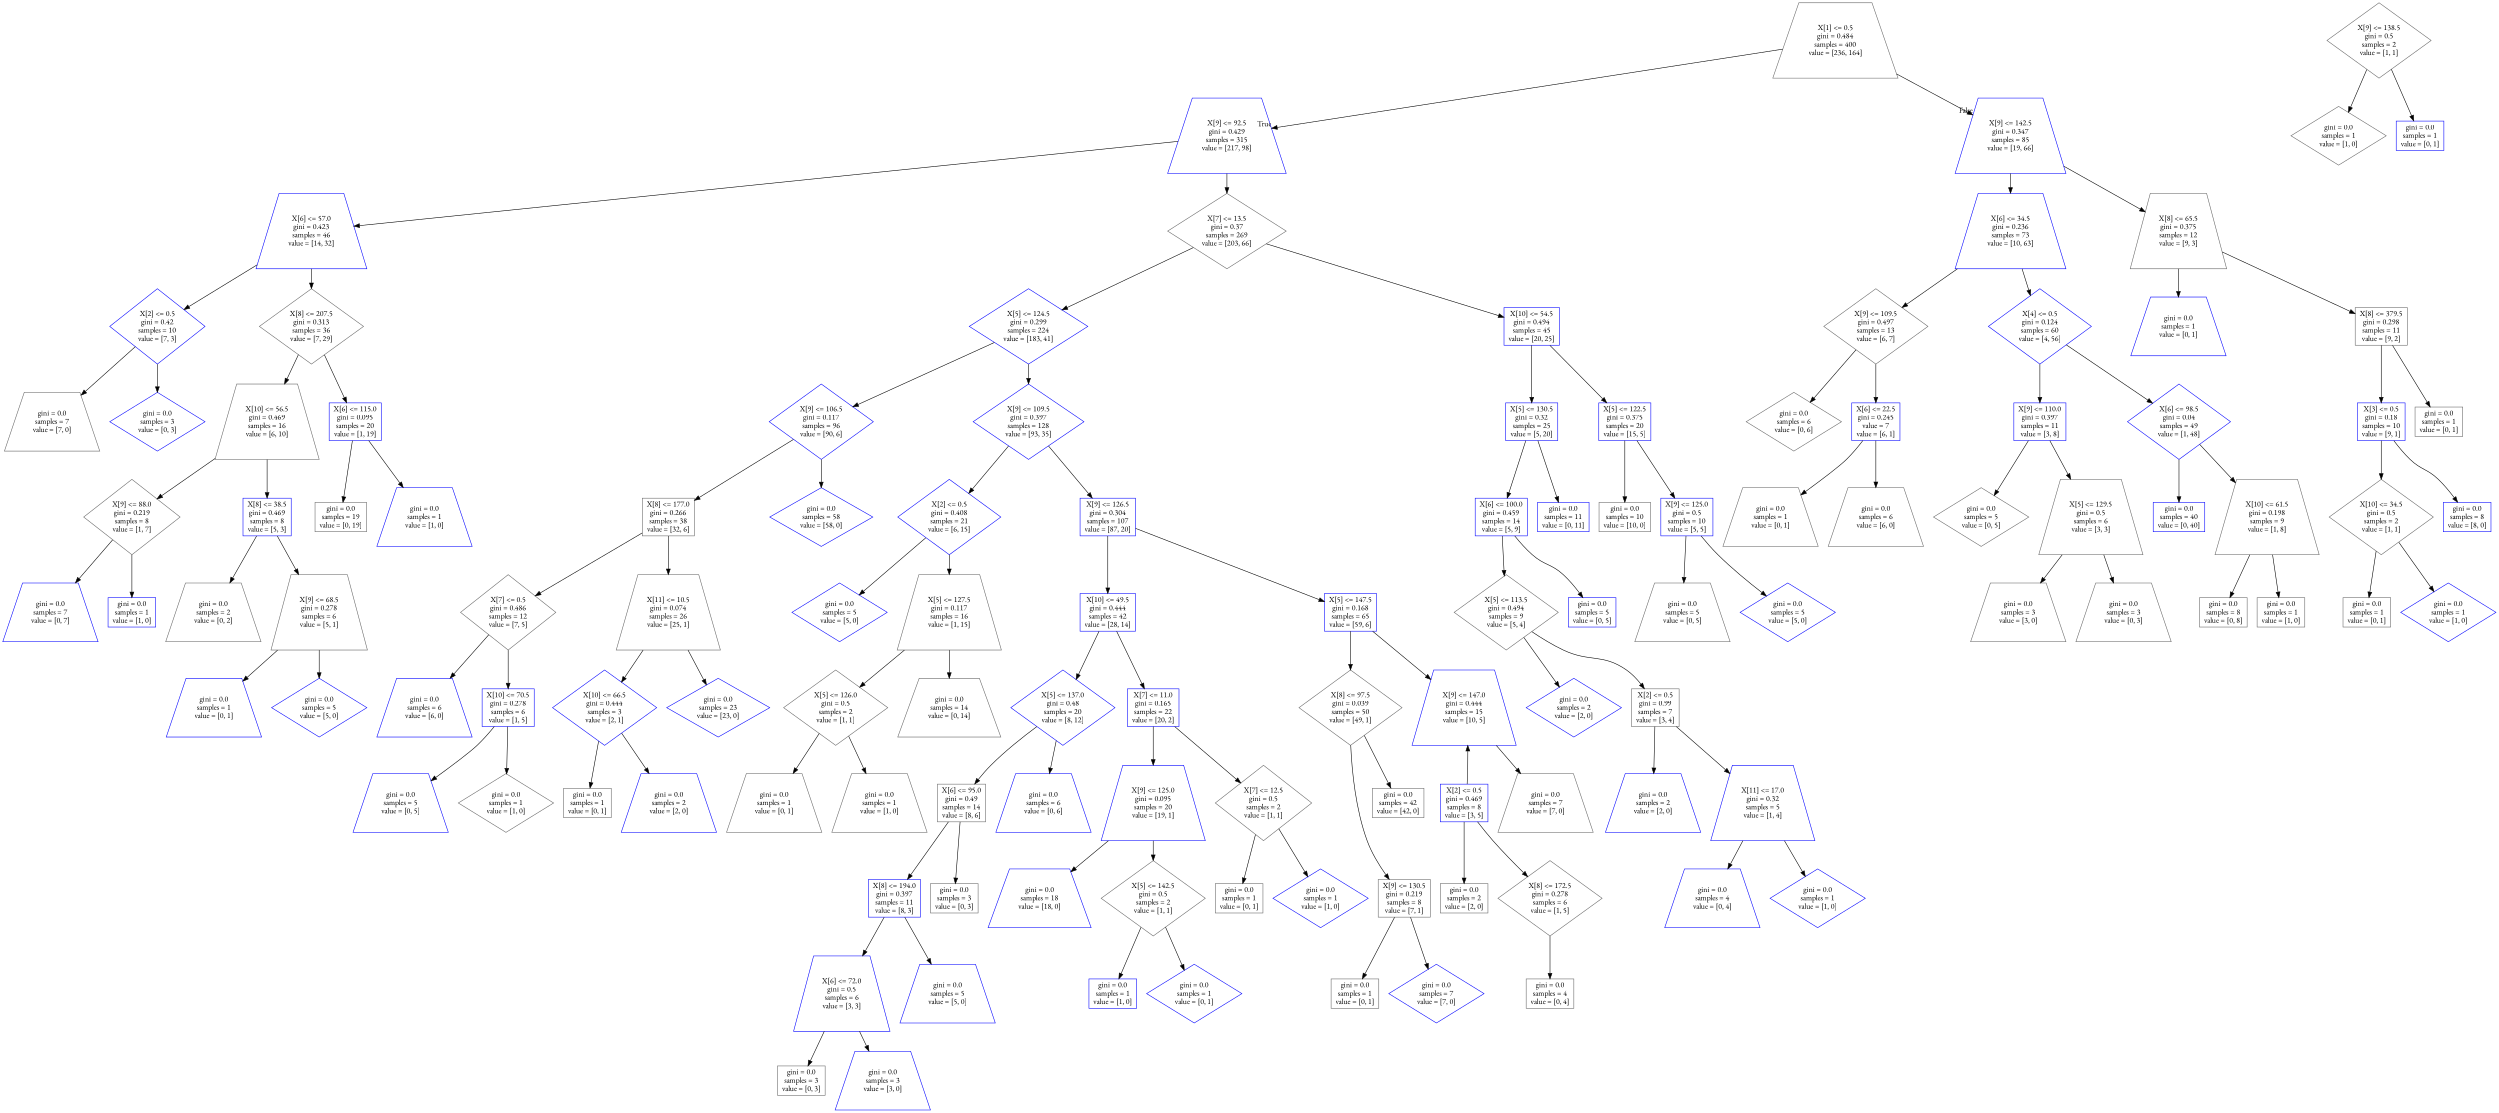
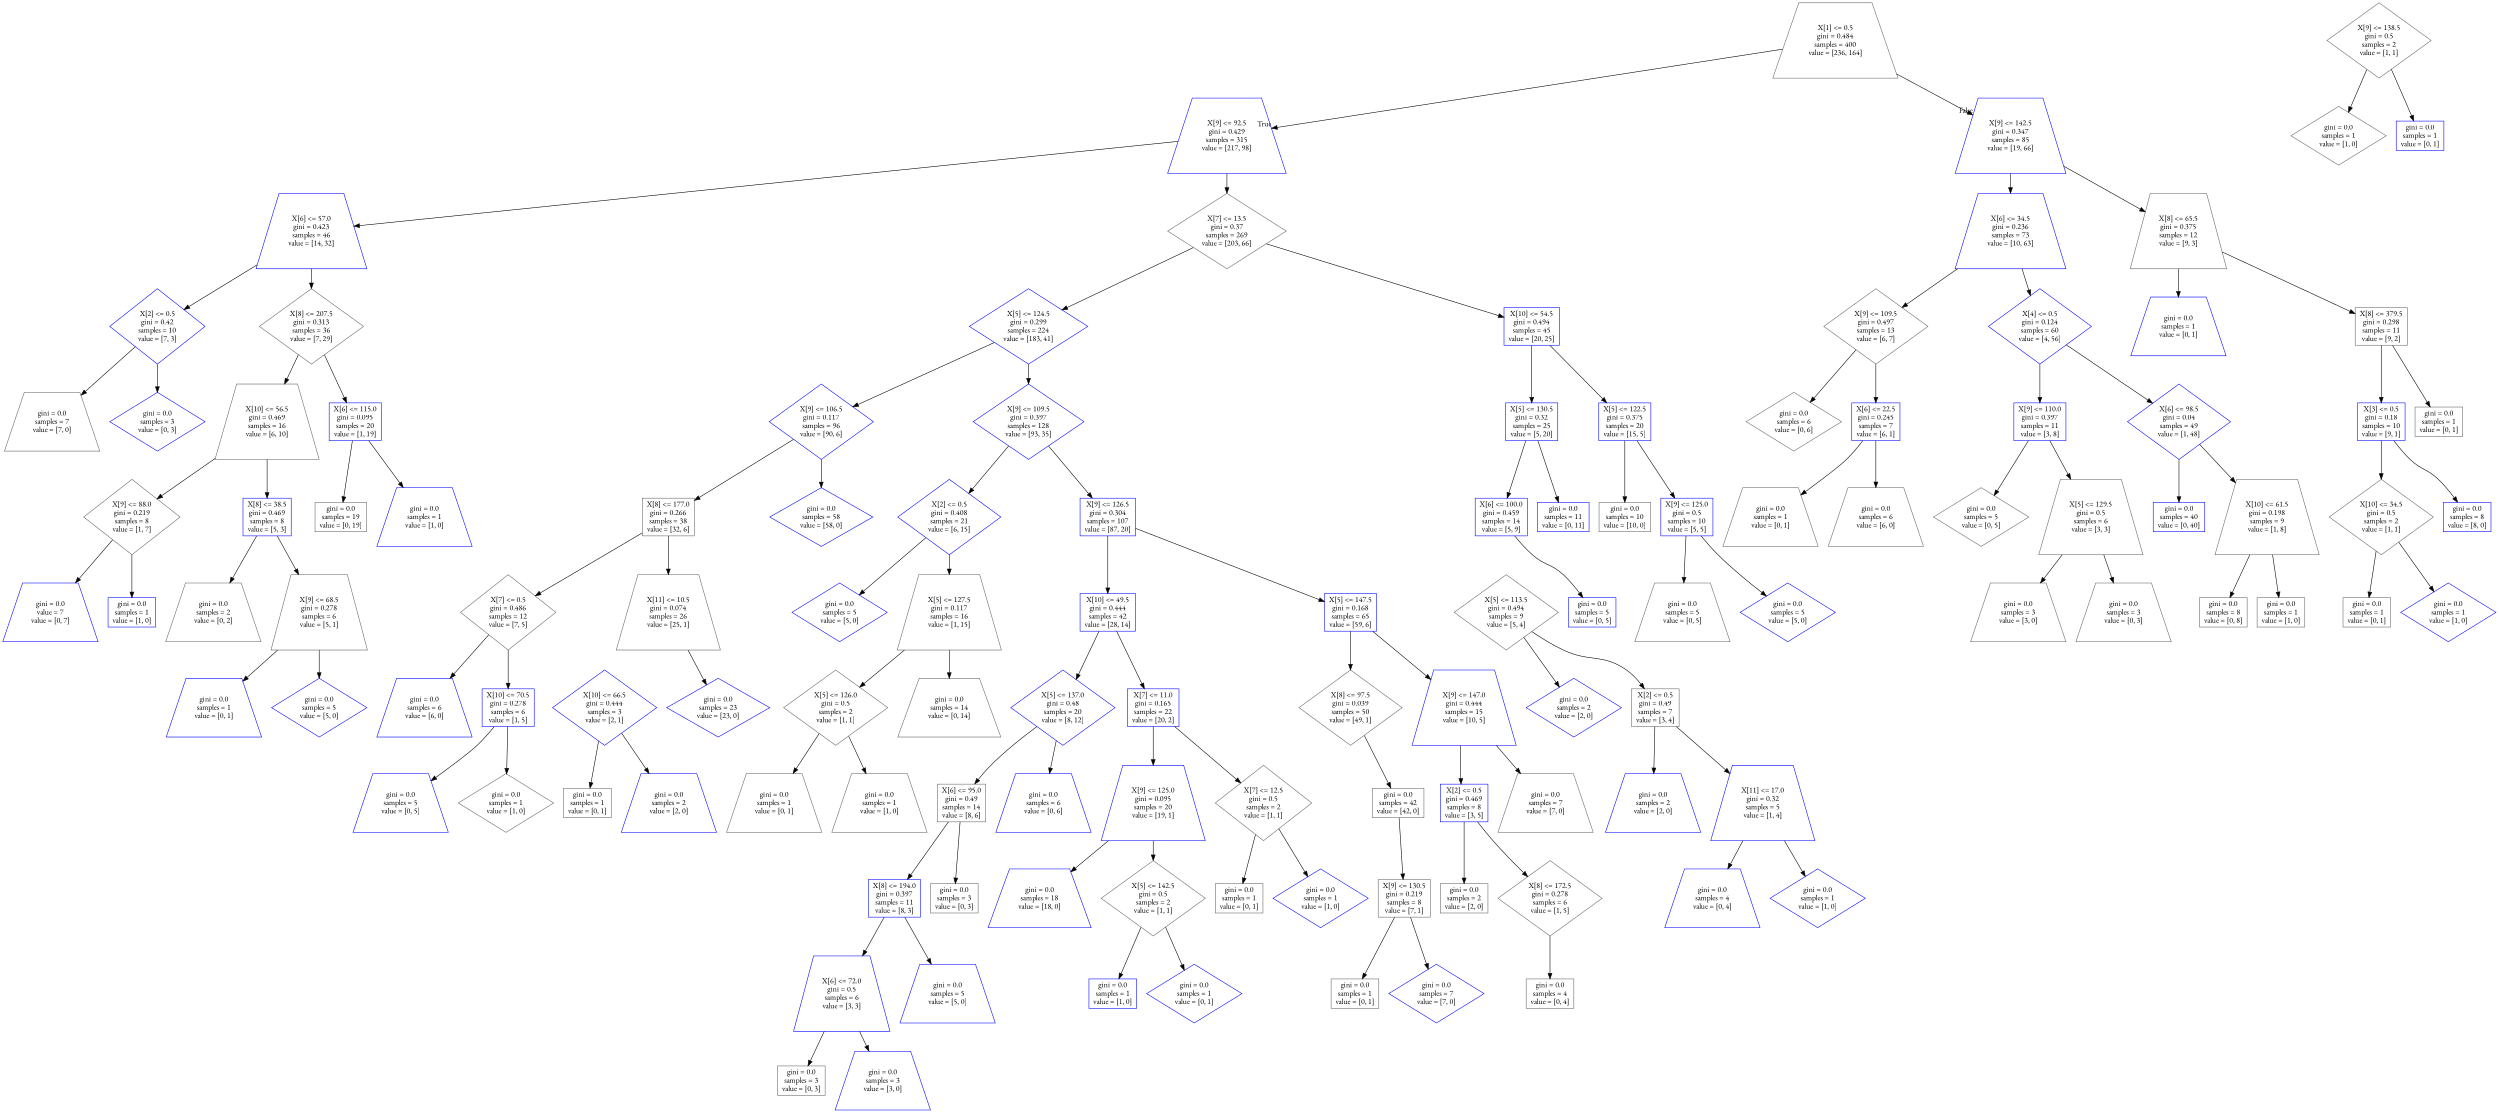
(1876, 422) -> (1876, 422)
(1503, 553) -> none
(50, 612) -> (50, 612)
(634, 664) -> none
(1655, 708) -> (1655, 708)
(1468, 768) -> (1460, 762)
(1359, 813) -> (1401, 846)
